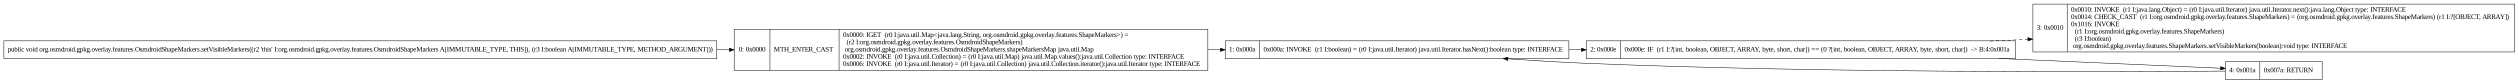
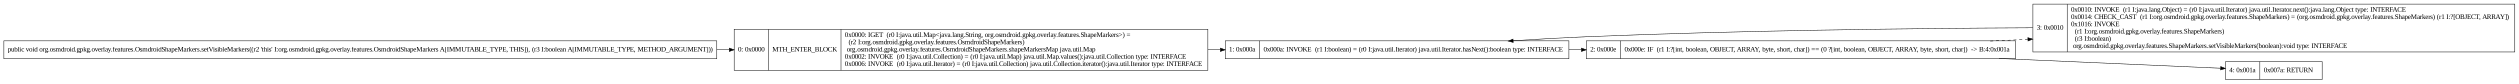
(804, 50) -> (805, 50)
(1867, 70) -> (1773, 31)
